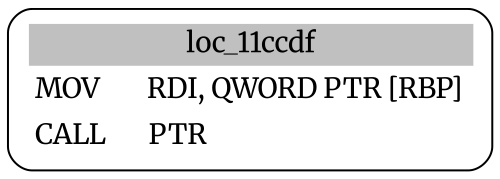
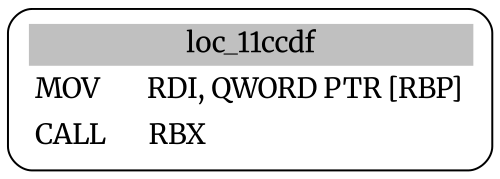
(122, 136) -> (121, 136)
